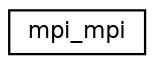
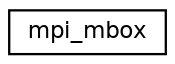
(77, 32) -> (88, 32)
